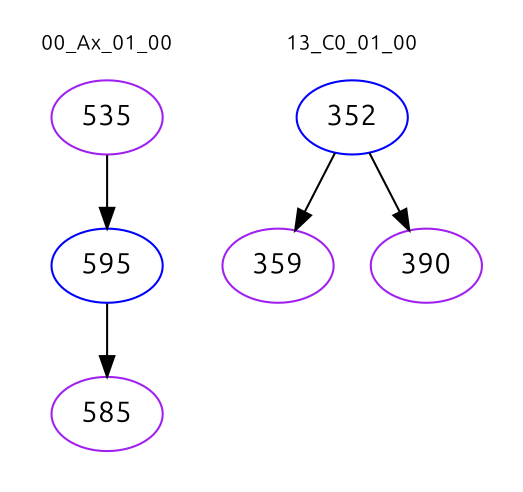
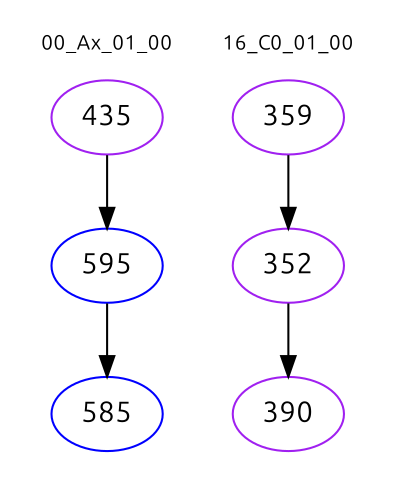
(352, 44) -> (288, 44)
(107, 117) -> (107, 117)
(352, 117) -> (288, 266)
(320, 182) -> (288, 181)
(107, 414) -> (107, 414)
